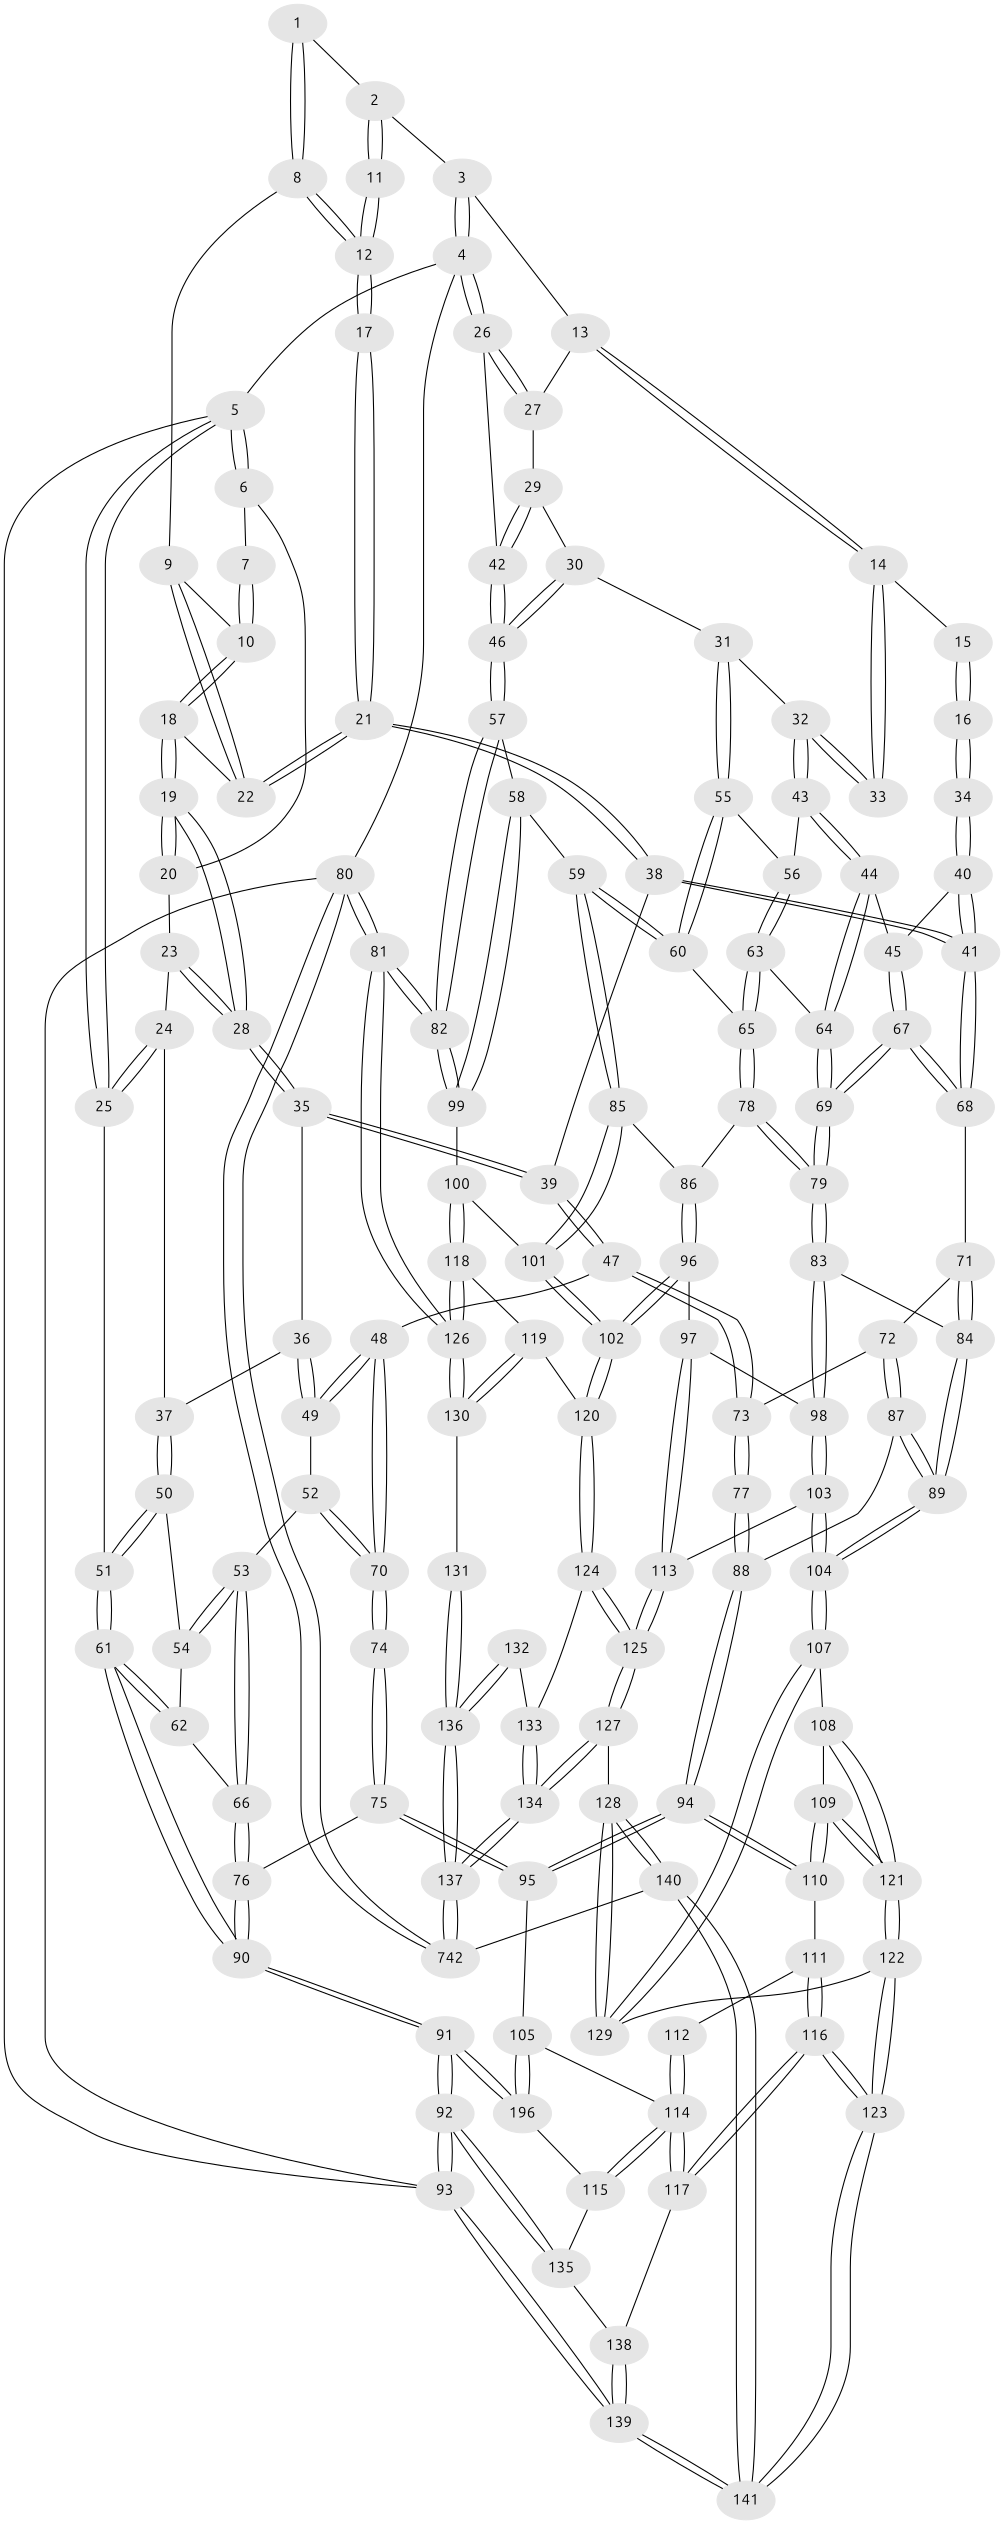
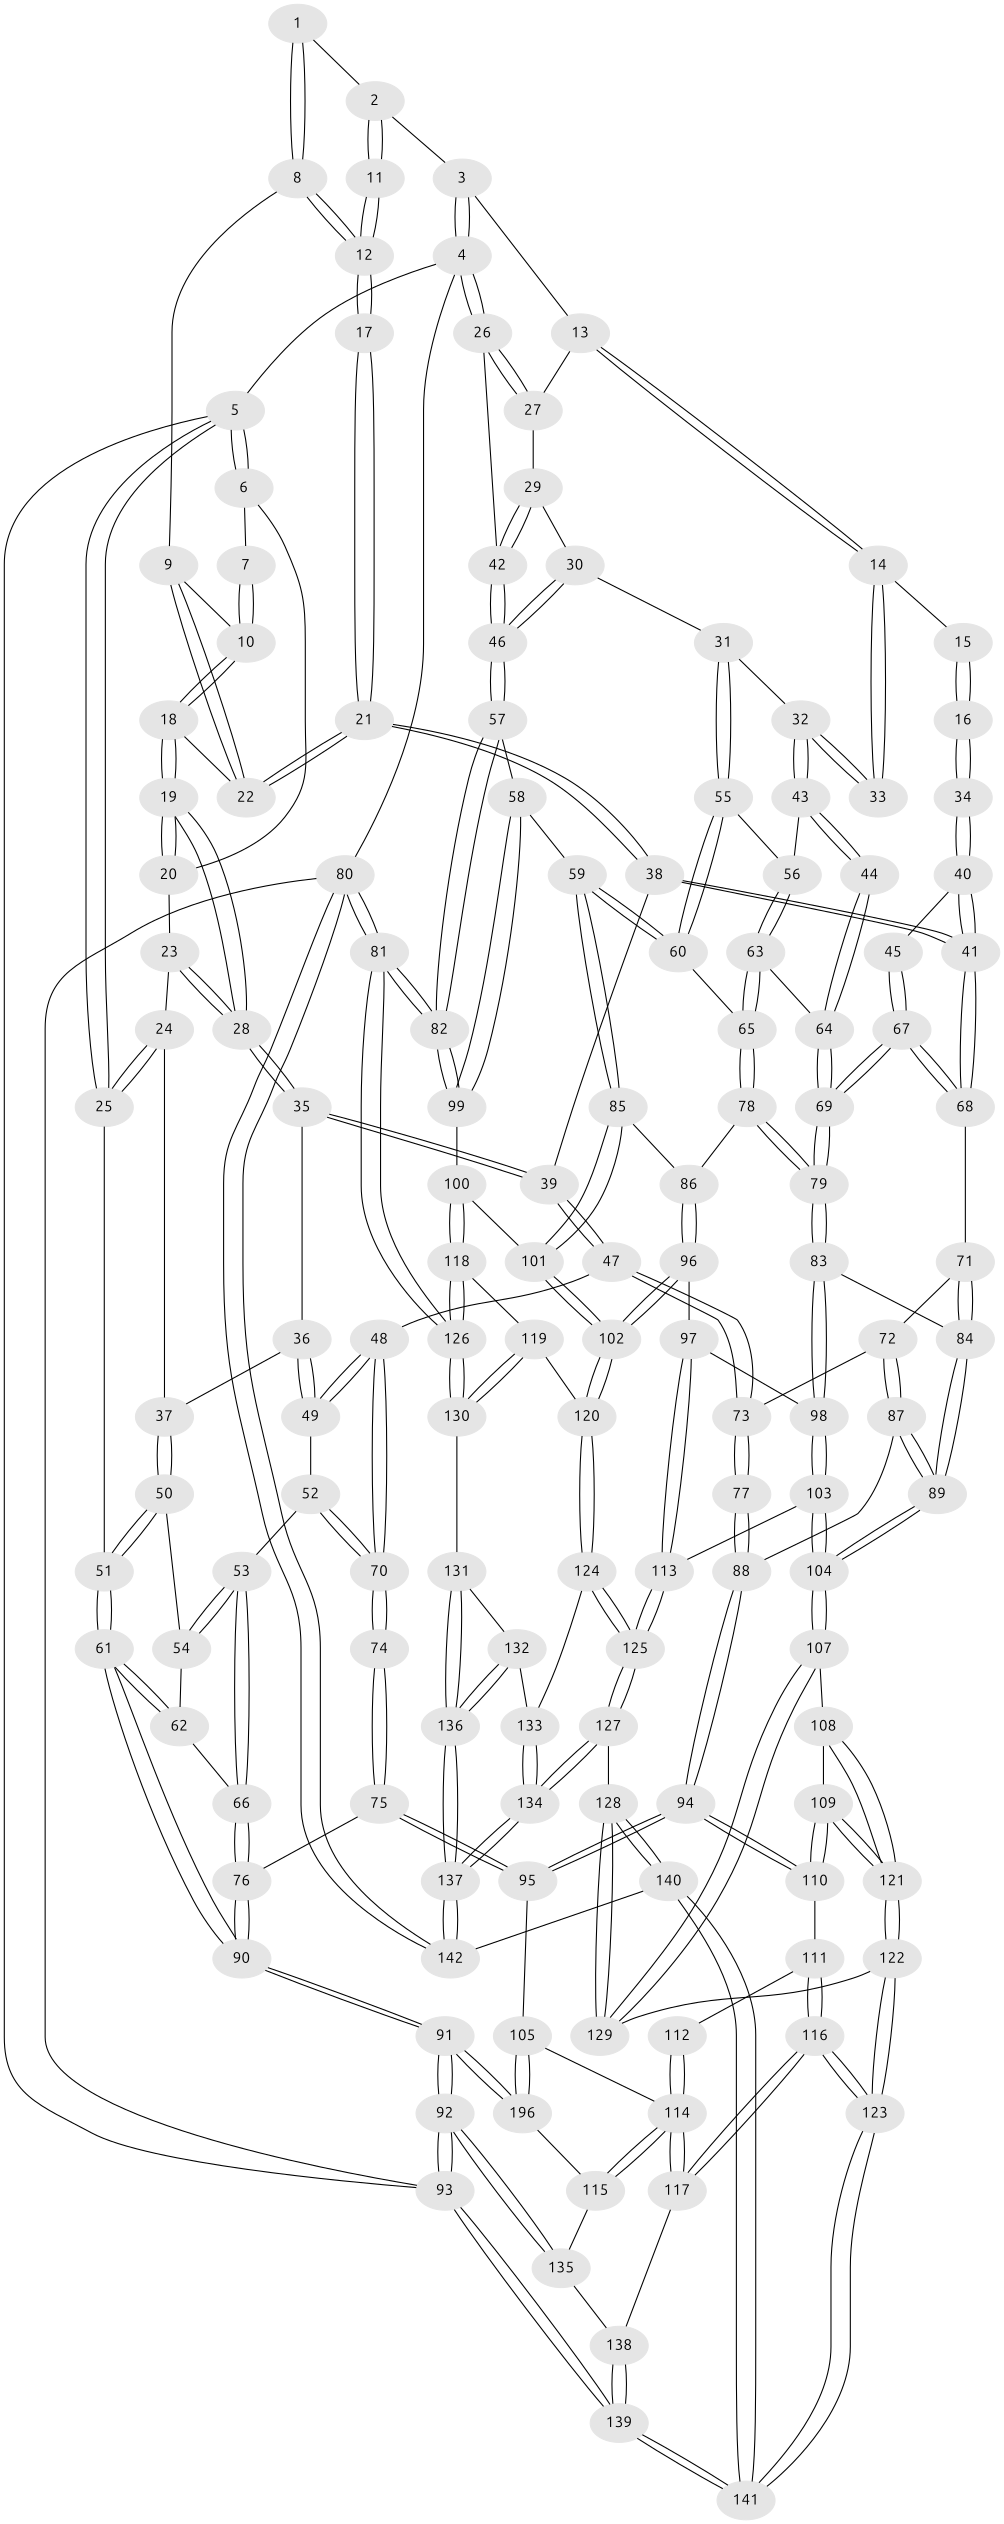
(881, 912) -> none
none -> (487, 1610)
(450, 1959) -> (450, 1959)
